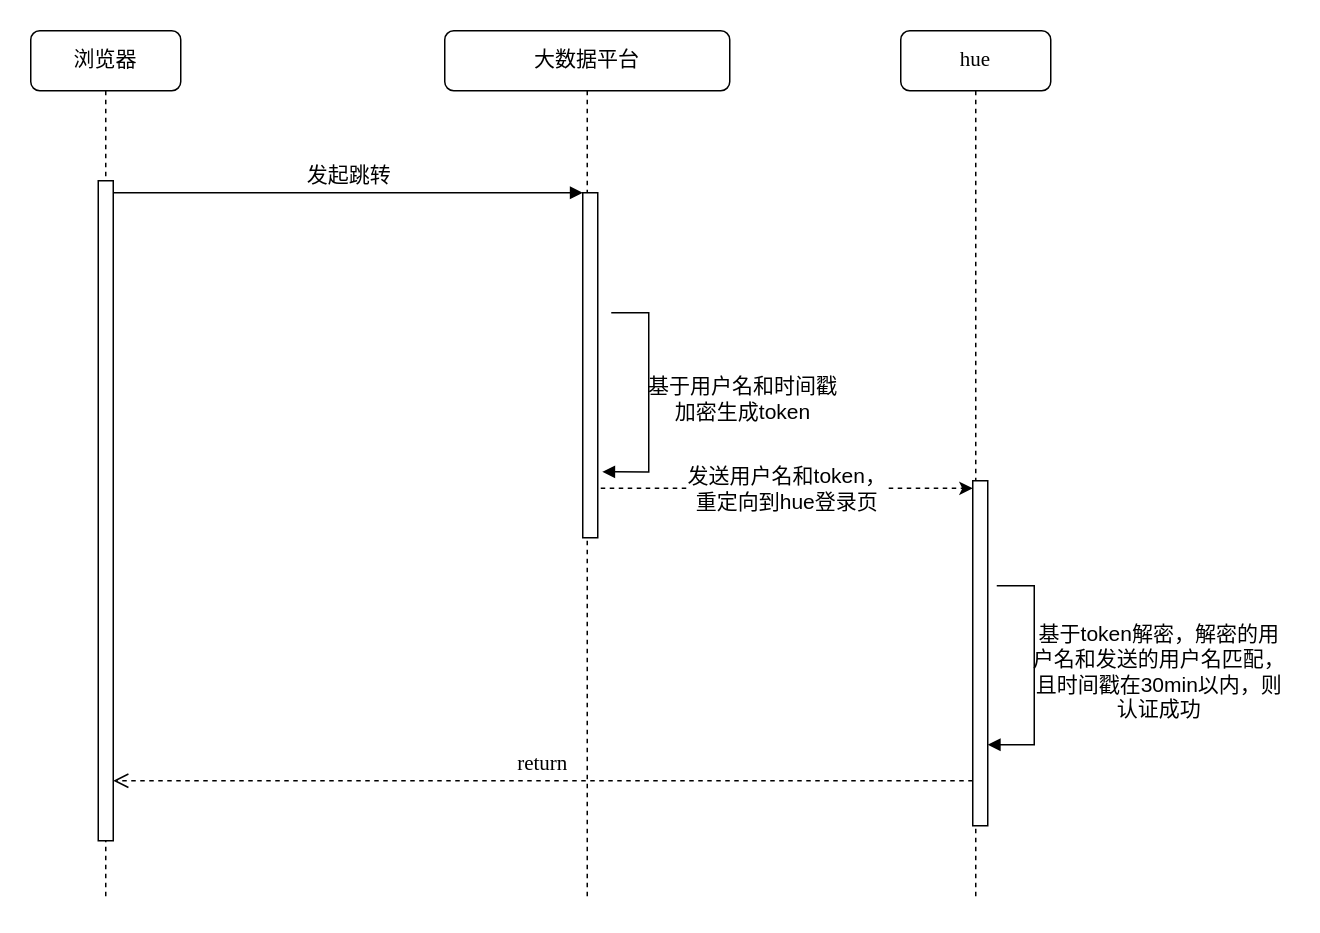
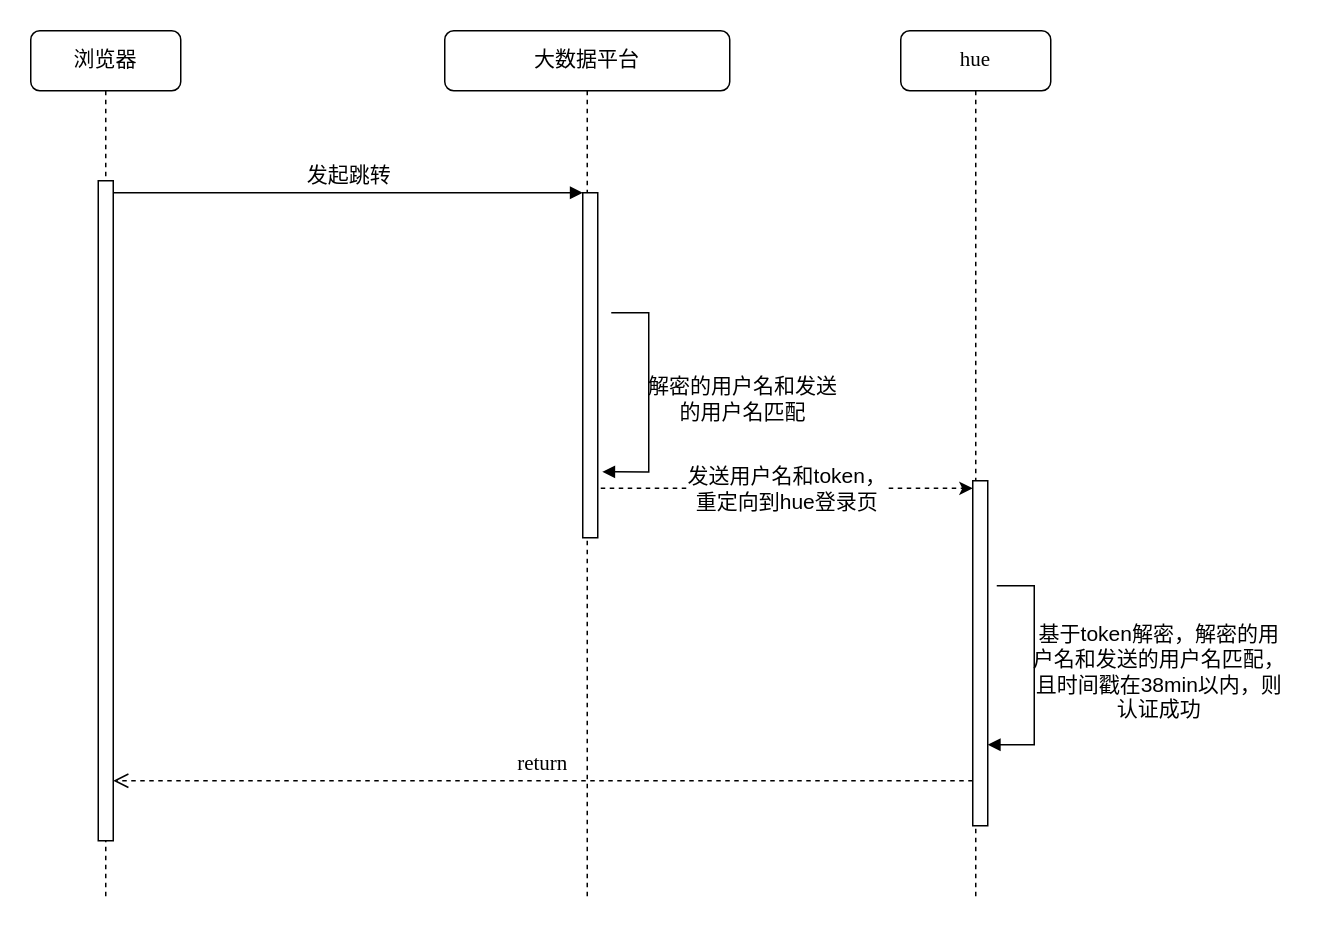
(743, 398) -> (743, 398)
(1160, 671) -> (1160, 671)
